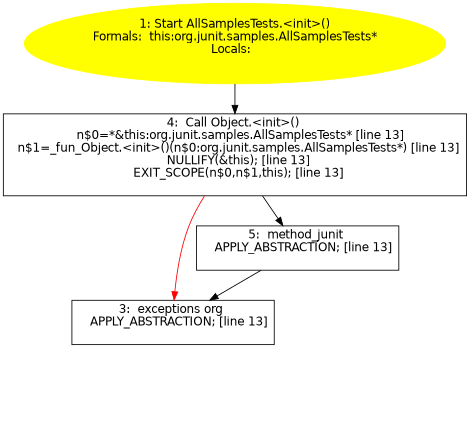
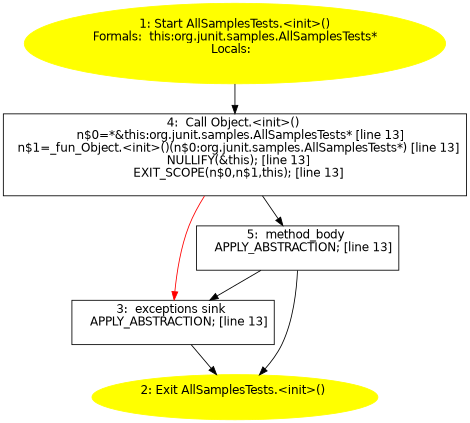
(298, 248) -> (298, 248)
(173, 322) -> (173, 322)
none -> (235, 397)
